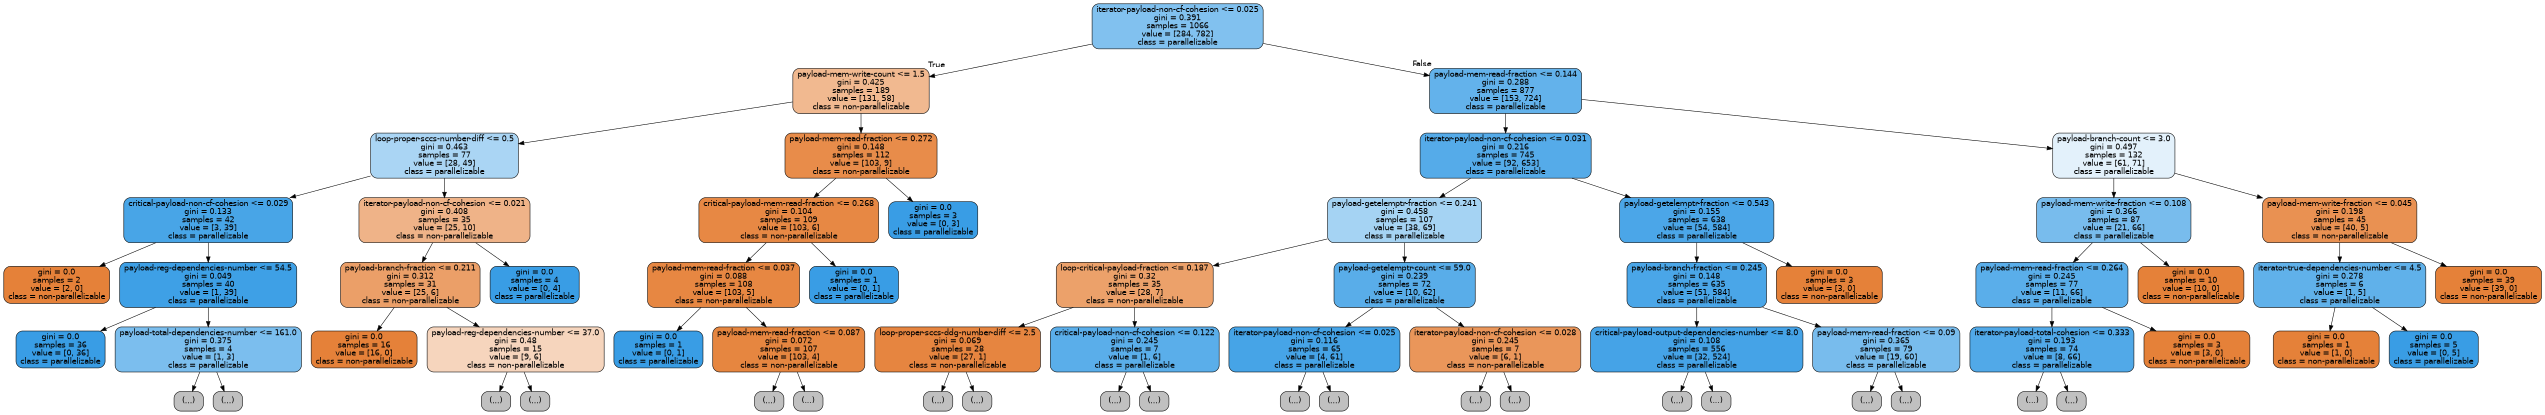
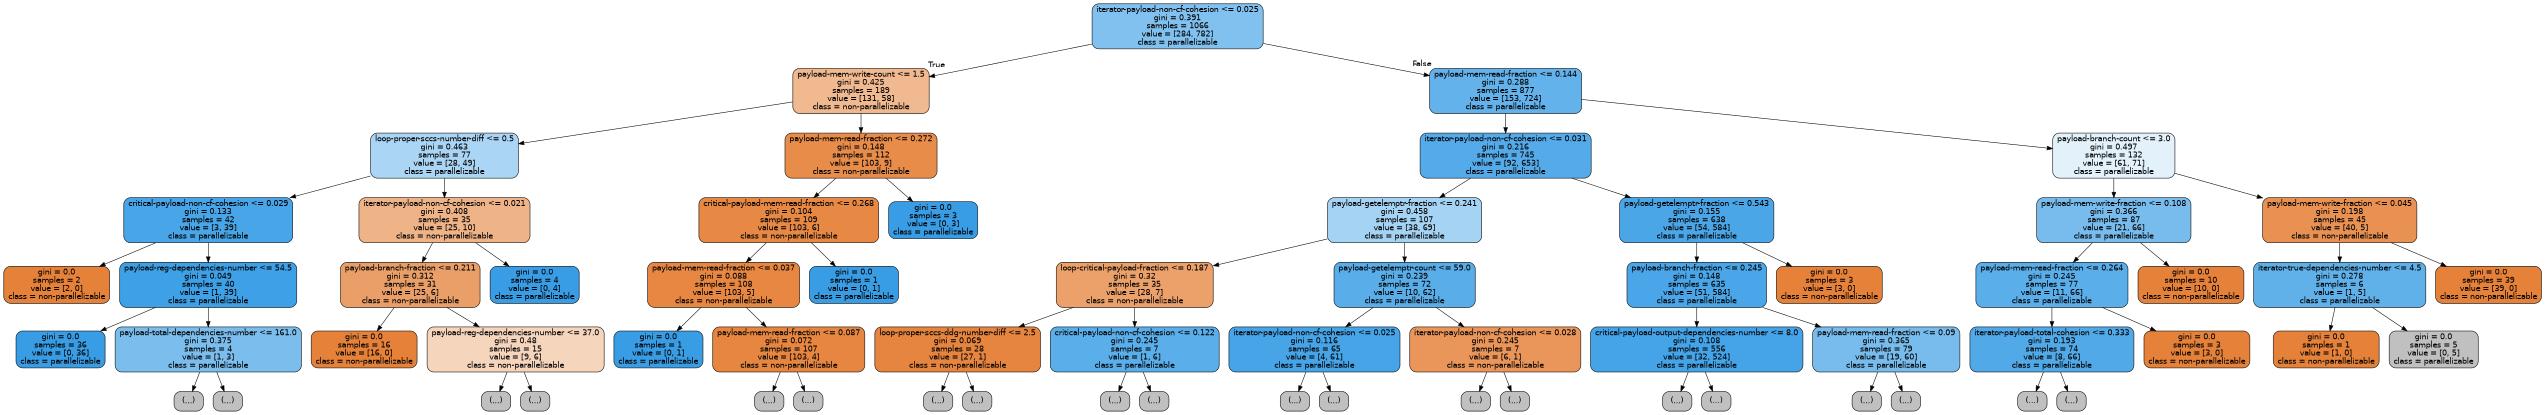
(2434, 349) -> (2434, 349)
